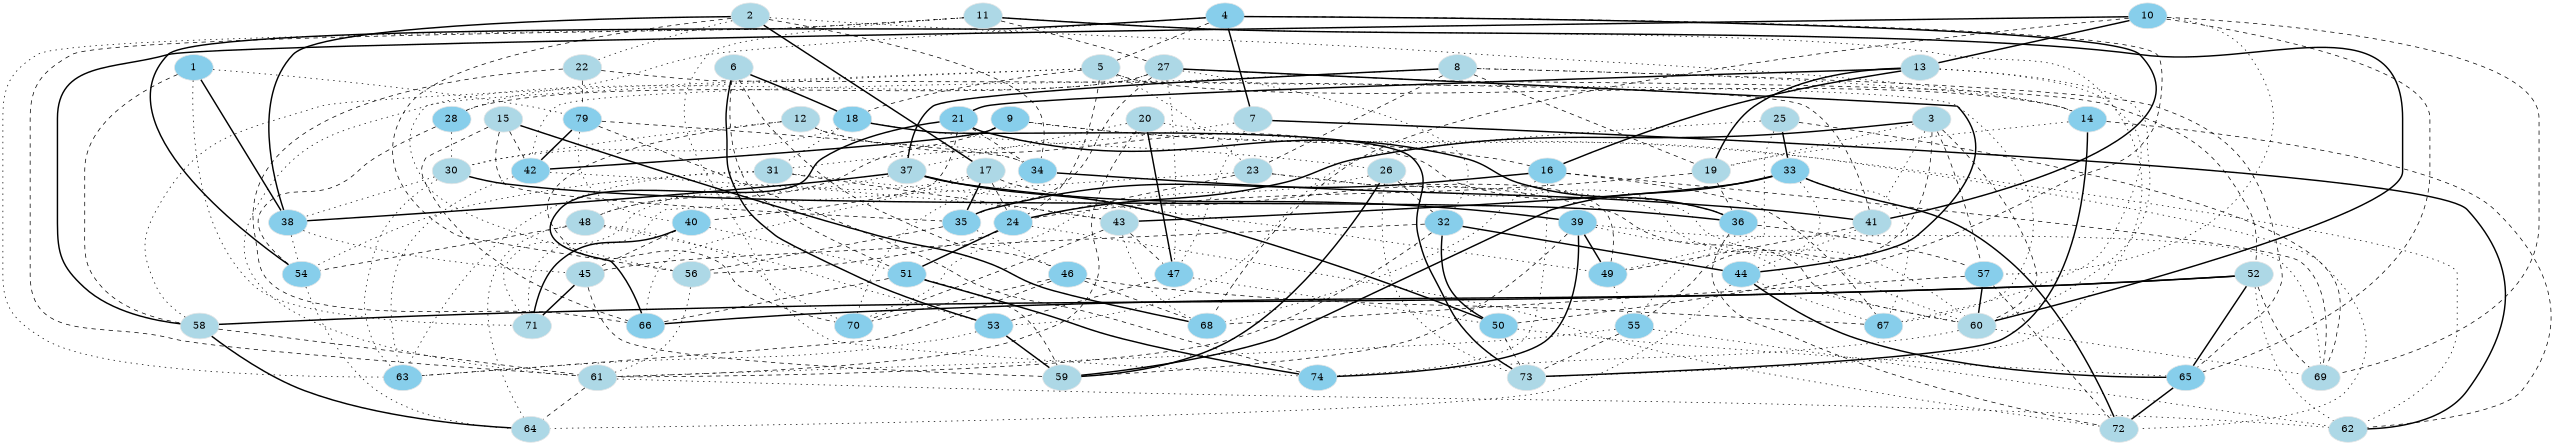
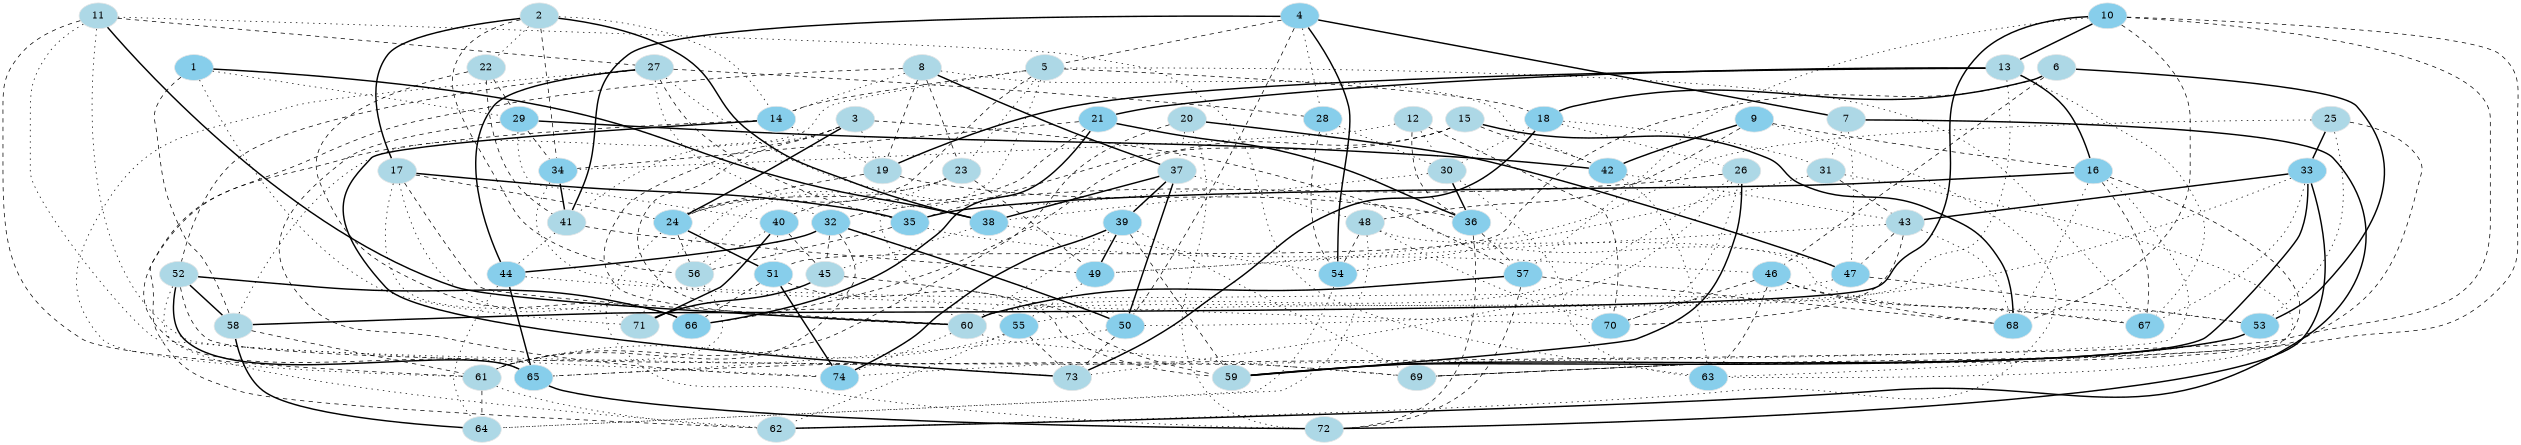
(582, 119) -> (519, 119)
(1251, 223) -> (1693, 236)
none -> (748, 242)
